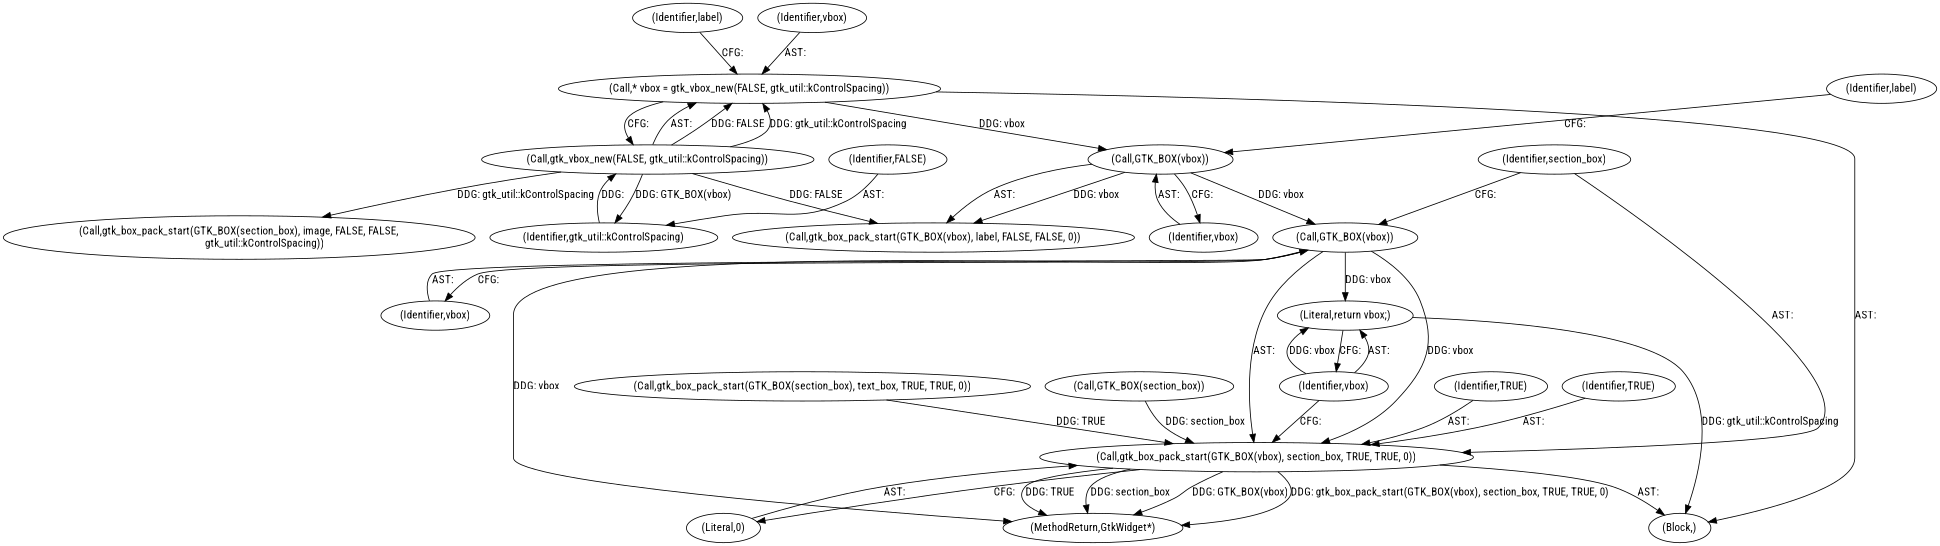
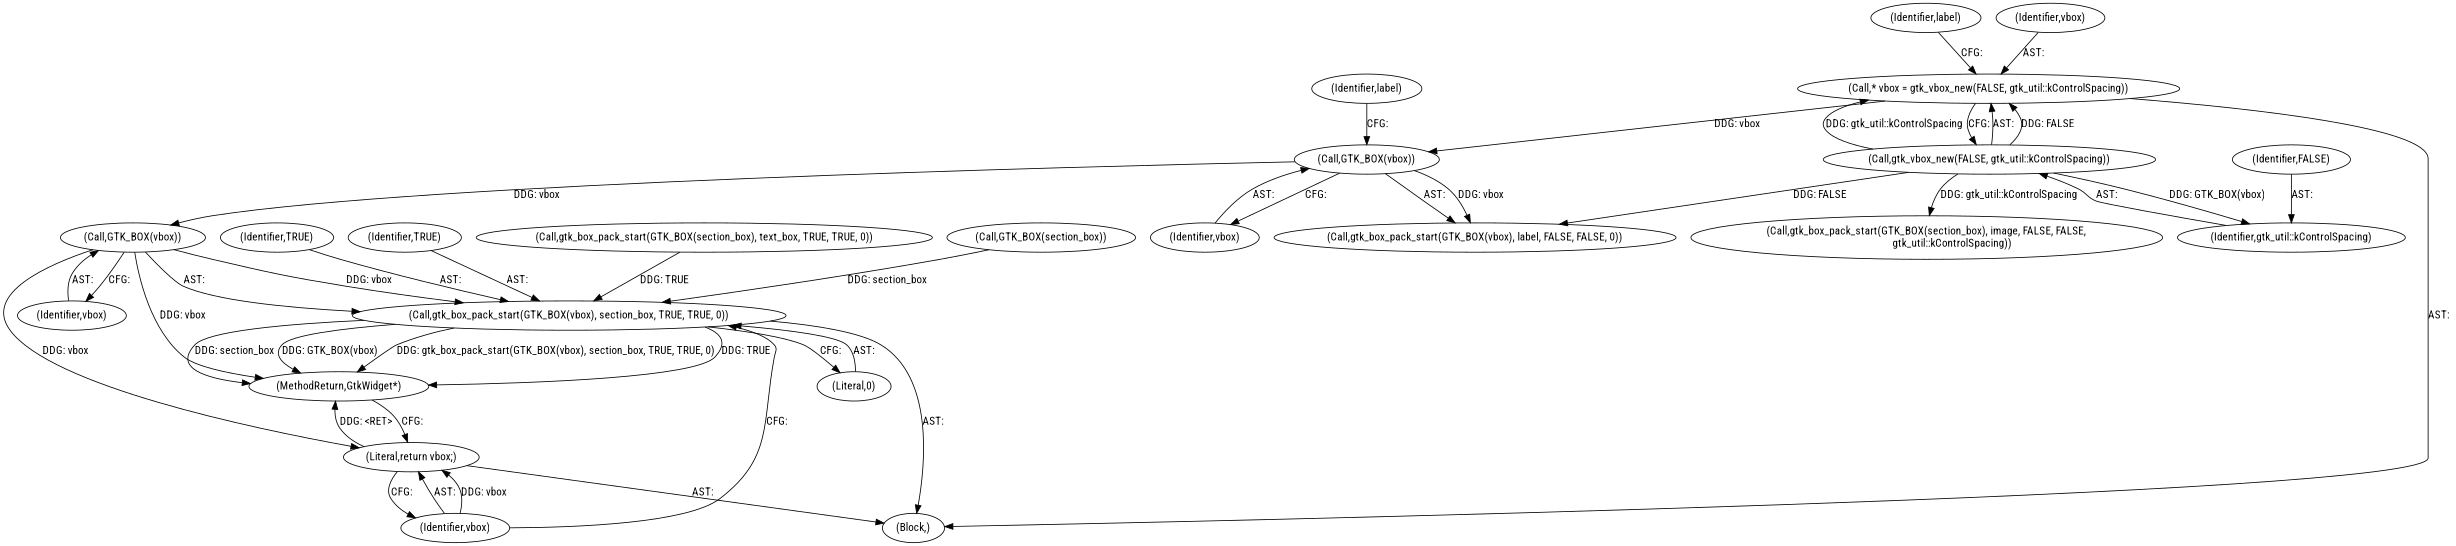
(1554, 160) -> none
(614, 195) -> (2108, 195)
none -> (392, 414)
(1771, 422) -> (704, 493)
none -> (343, 432)
